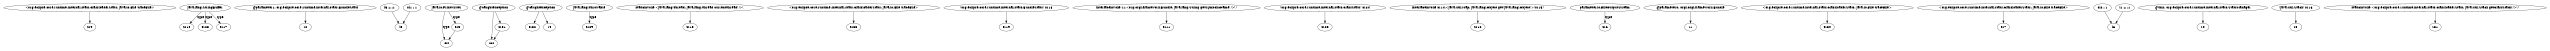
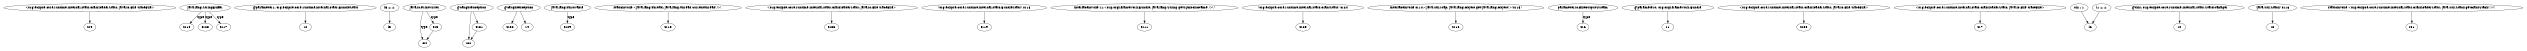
(412, 8) -> none
(1691, 8) -> (1668, 8)
